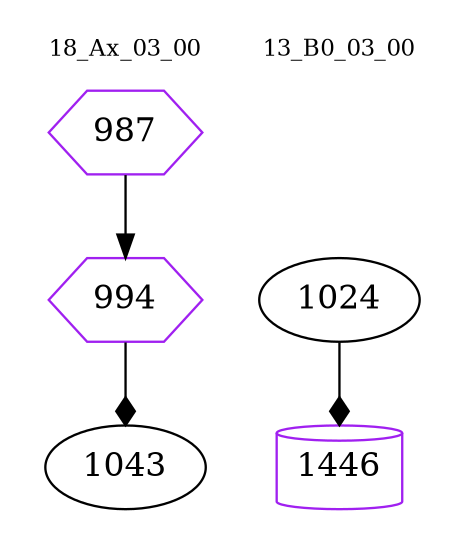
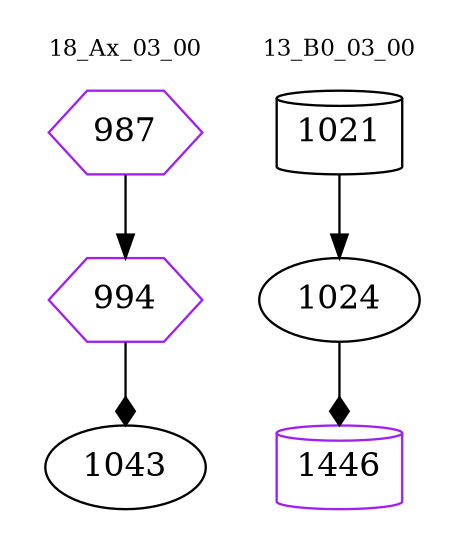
none -> (339, 133)
